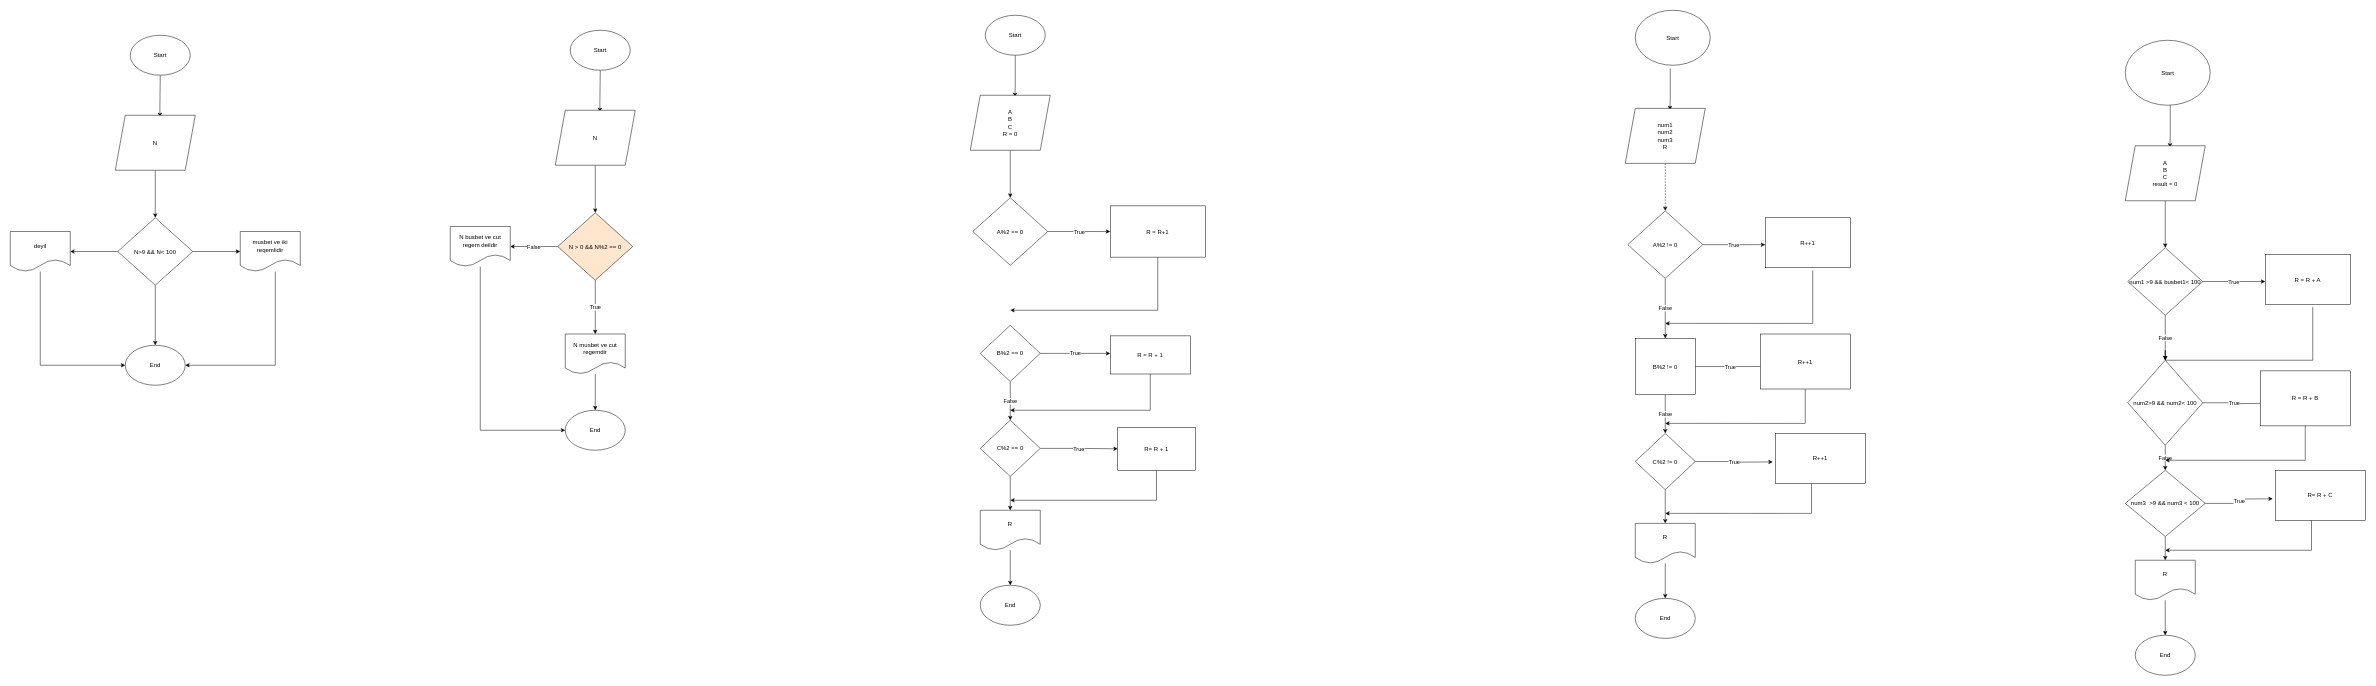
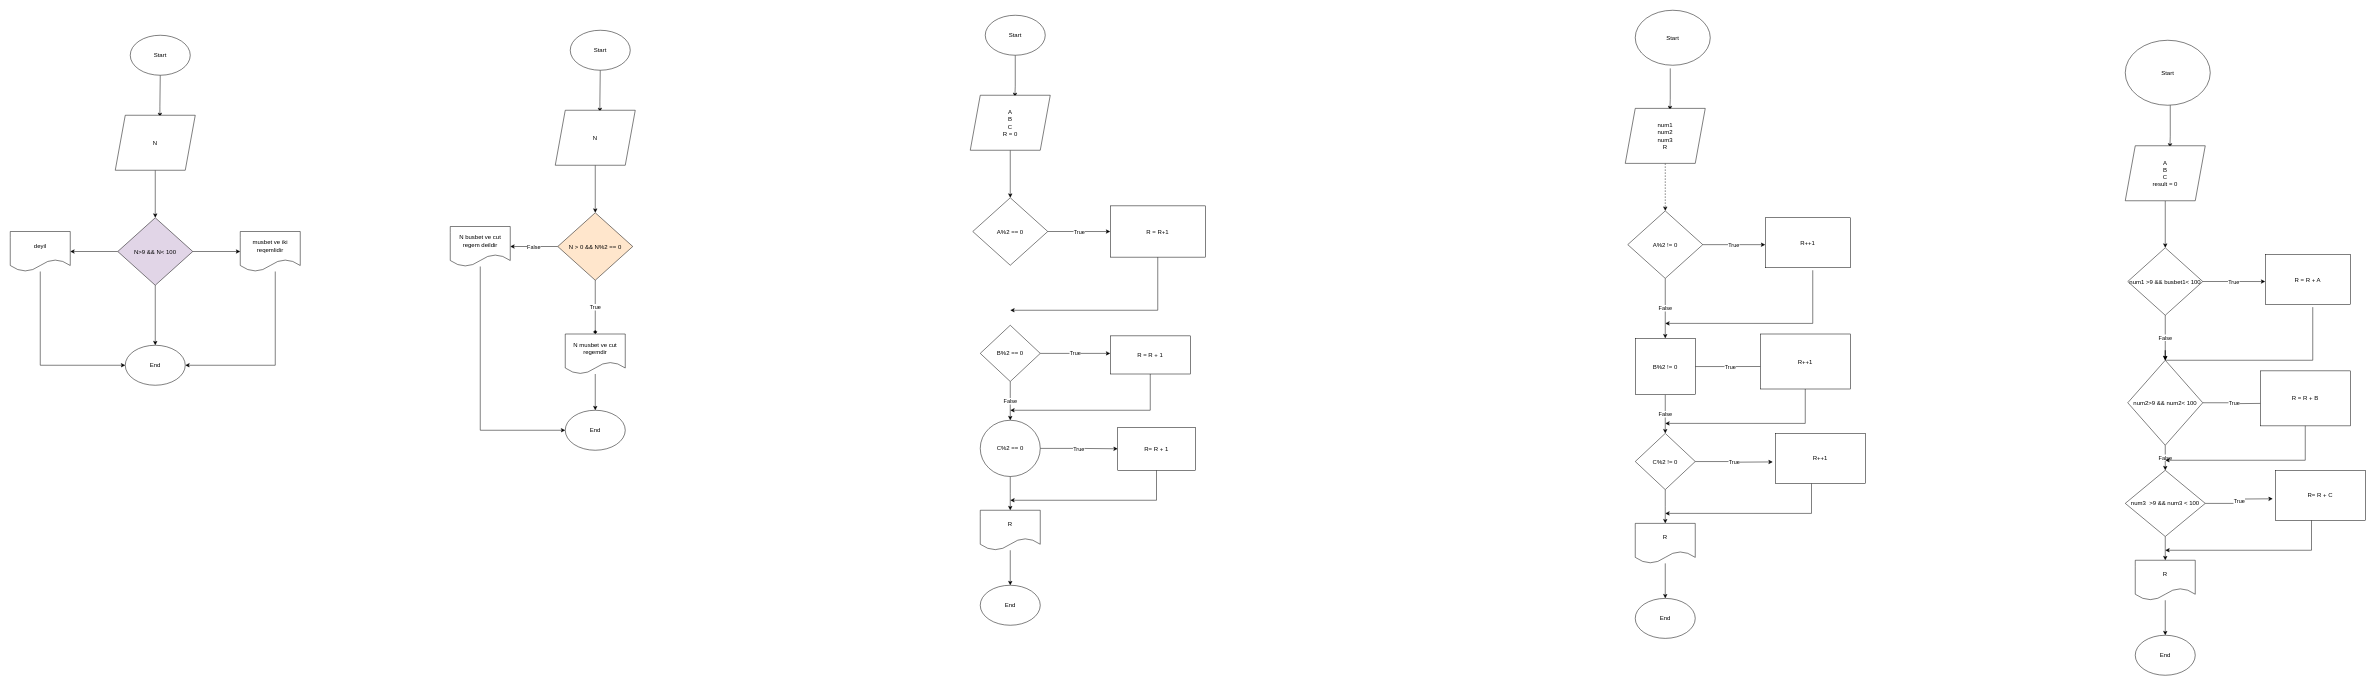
(155, 252) -> (155, 252)
(595, 329) -> (595, 329)
(1010, 448) -> (1010, 448)
